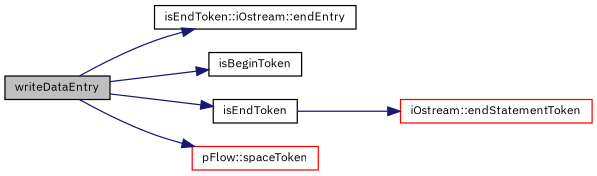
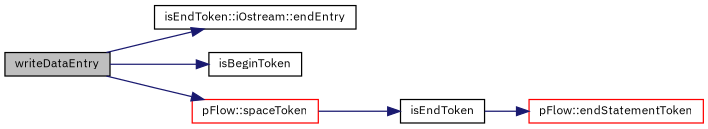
(155, 99) -> (353, 111)
(496, 111) -> (616, 111)
